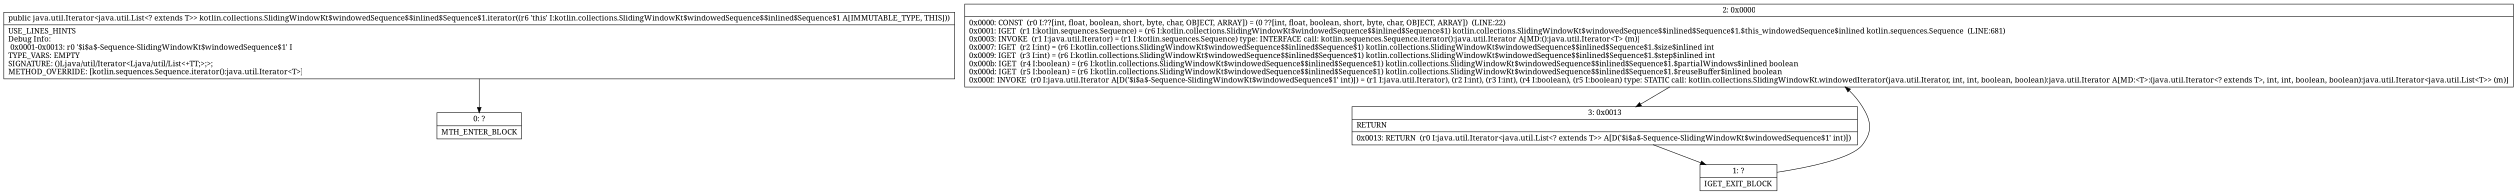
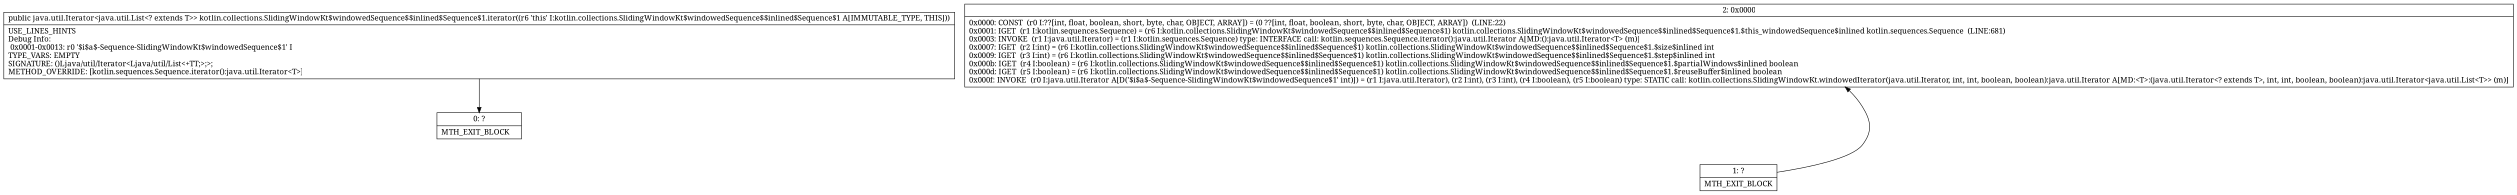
(1605, 126) -> none
(479, 132) -> (475, 132)
(1738, 184) -> (1738, 184)
